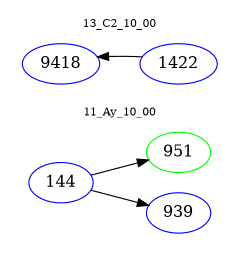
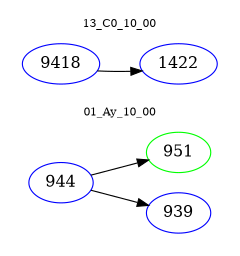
(120, 24) -> (120, 24)
(125, 56) -> (114, 71)
(120, 113) -> (120, 113)
(61, 183) -> (61, 183)
